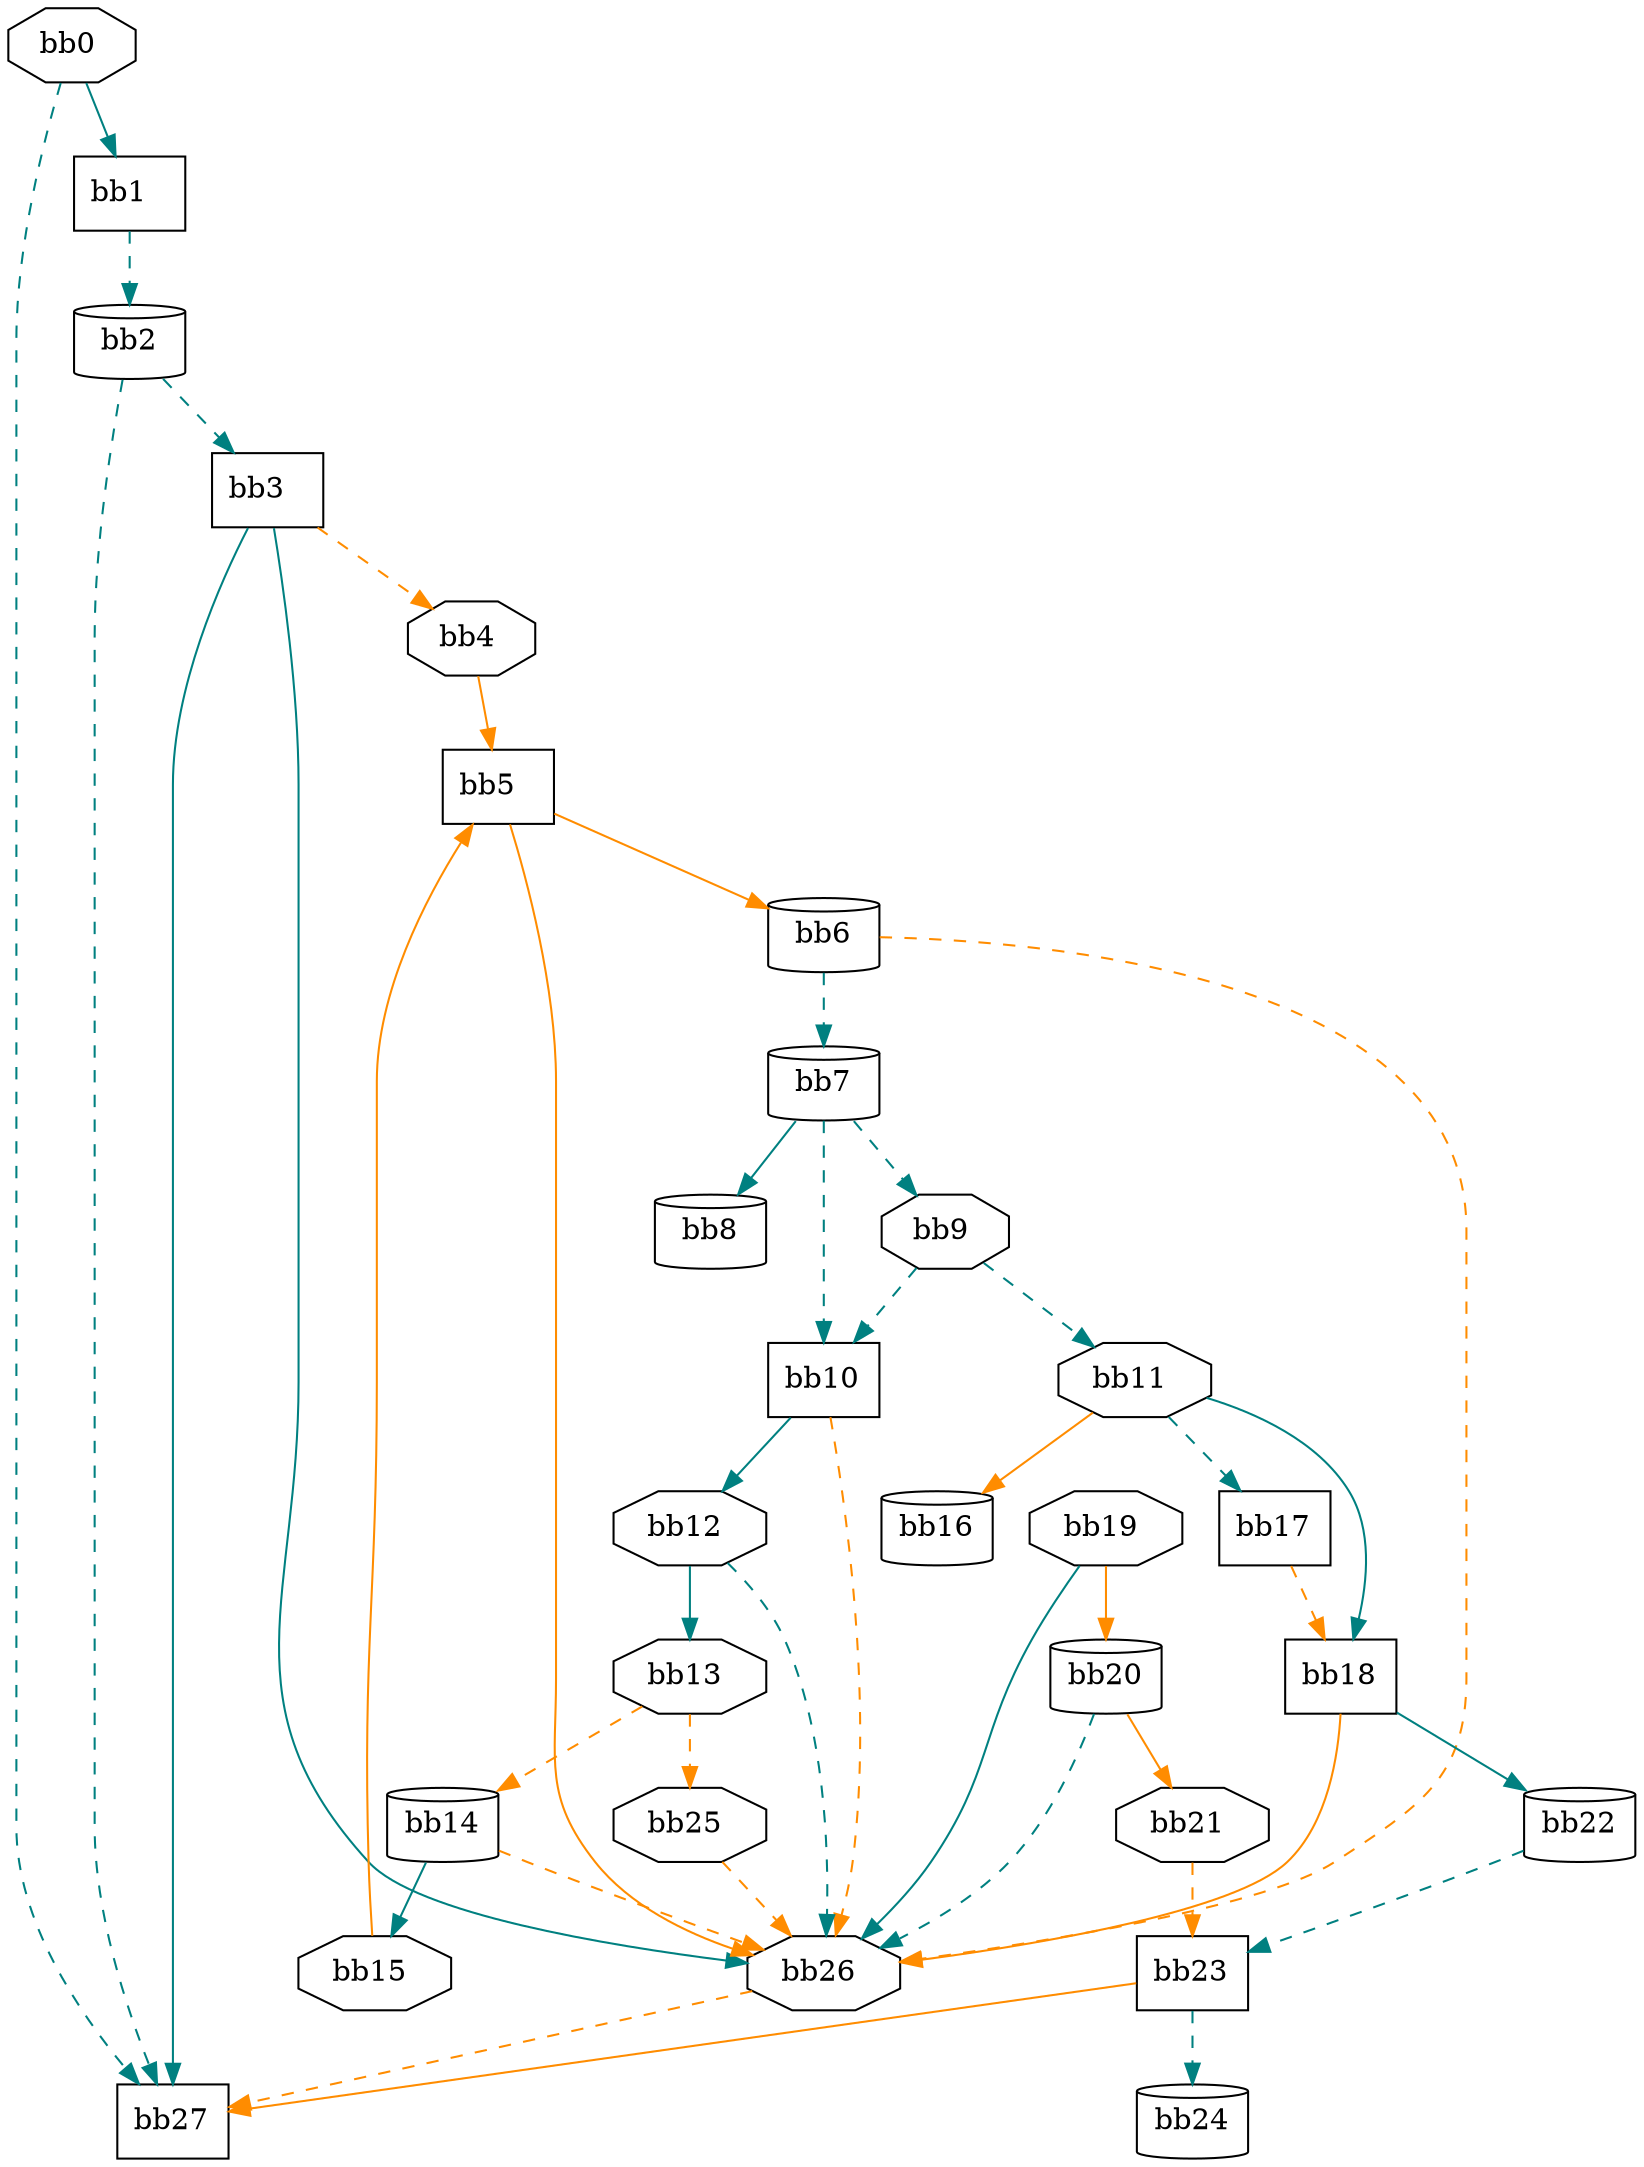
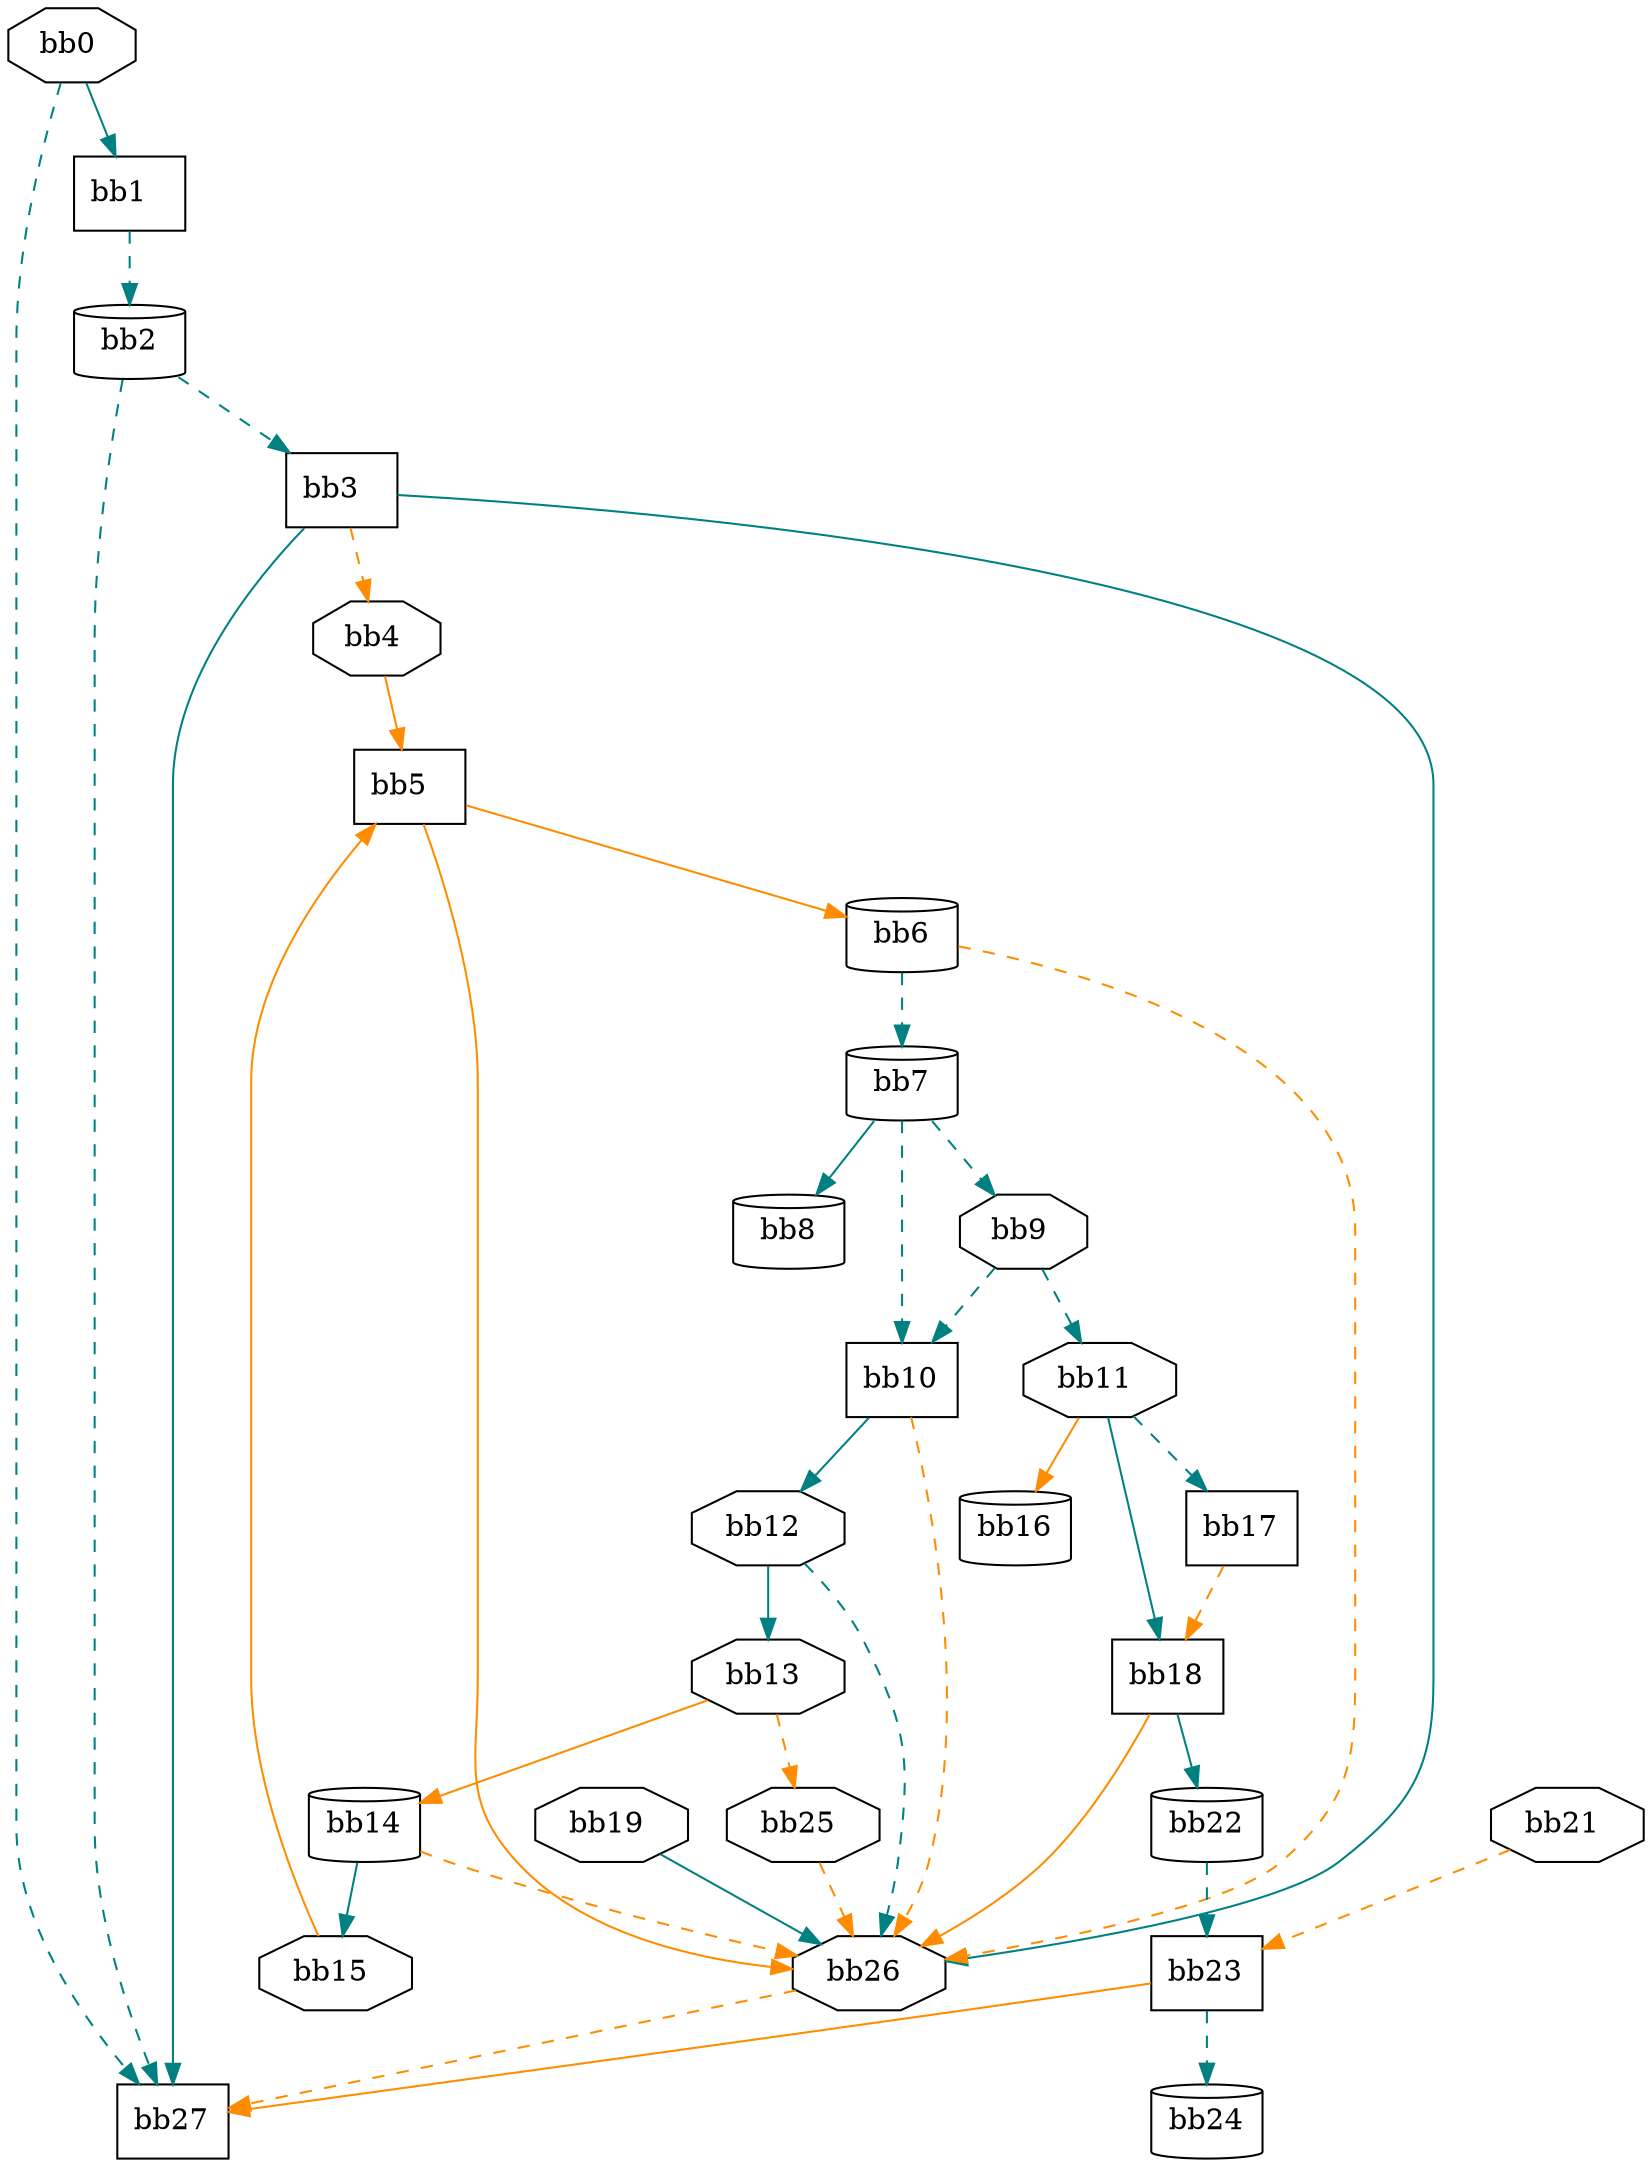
(1106, 1677) -> none
(579, 1743) -> (574, 1748)
